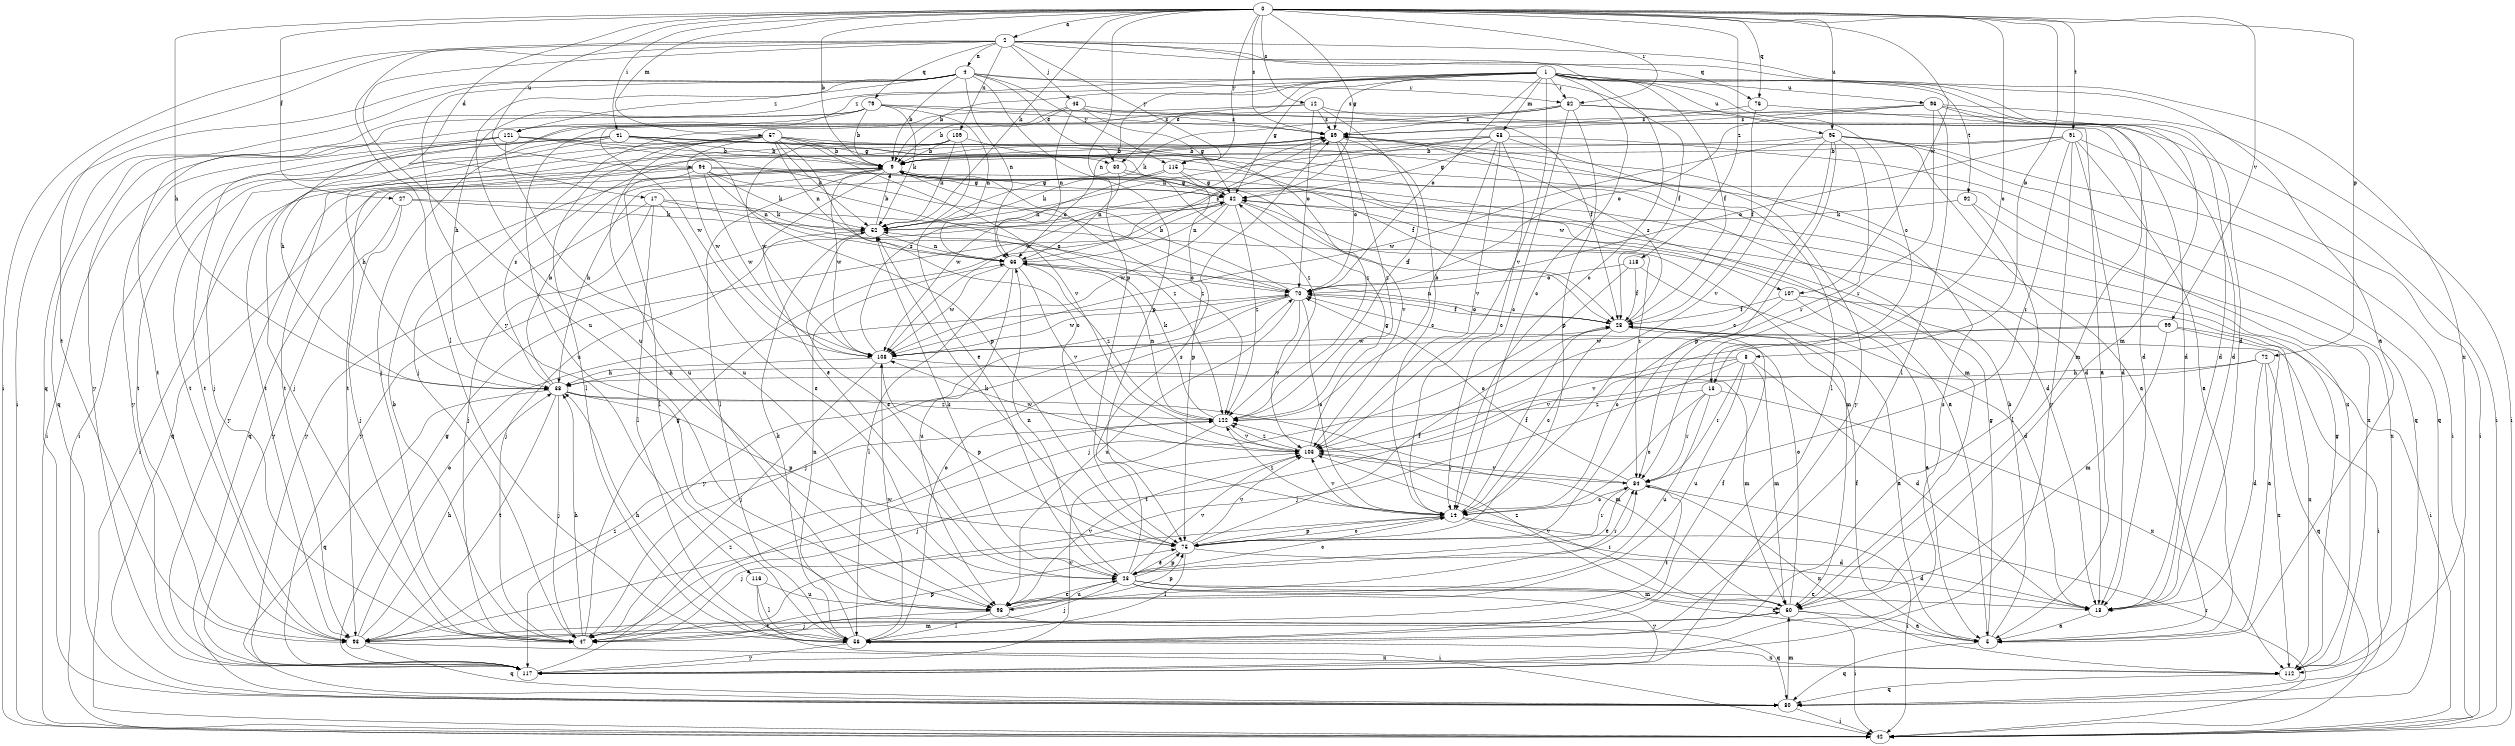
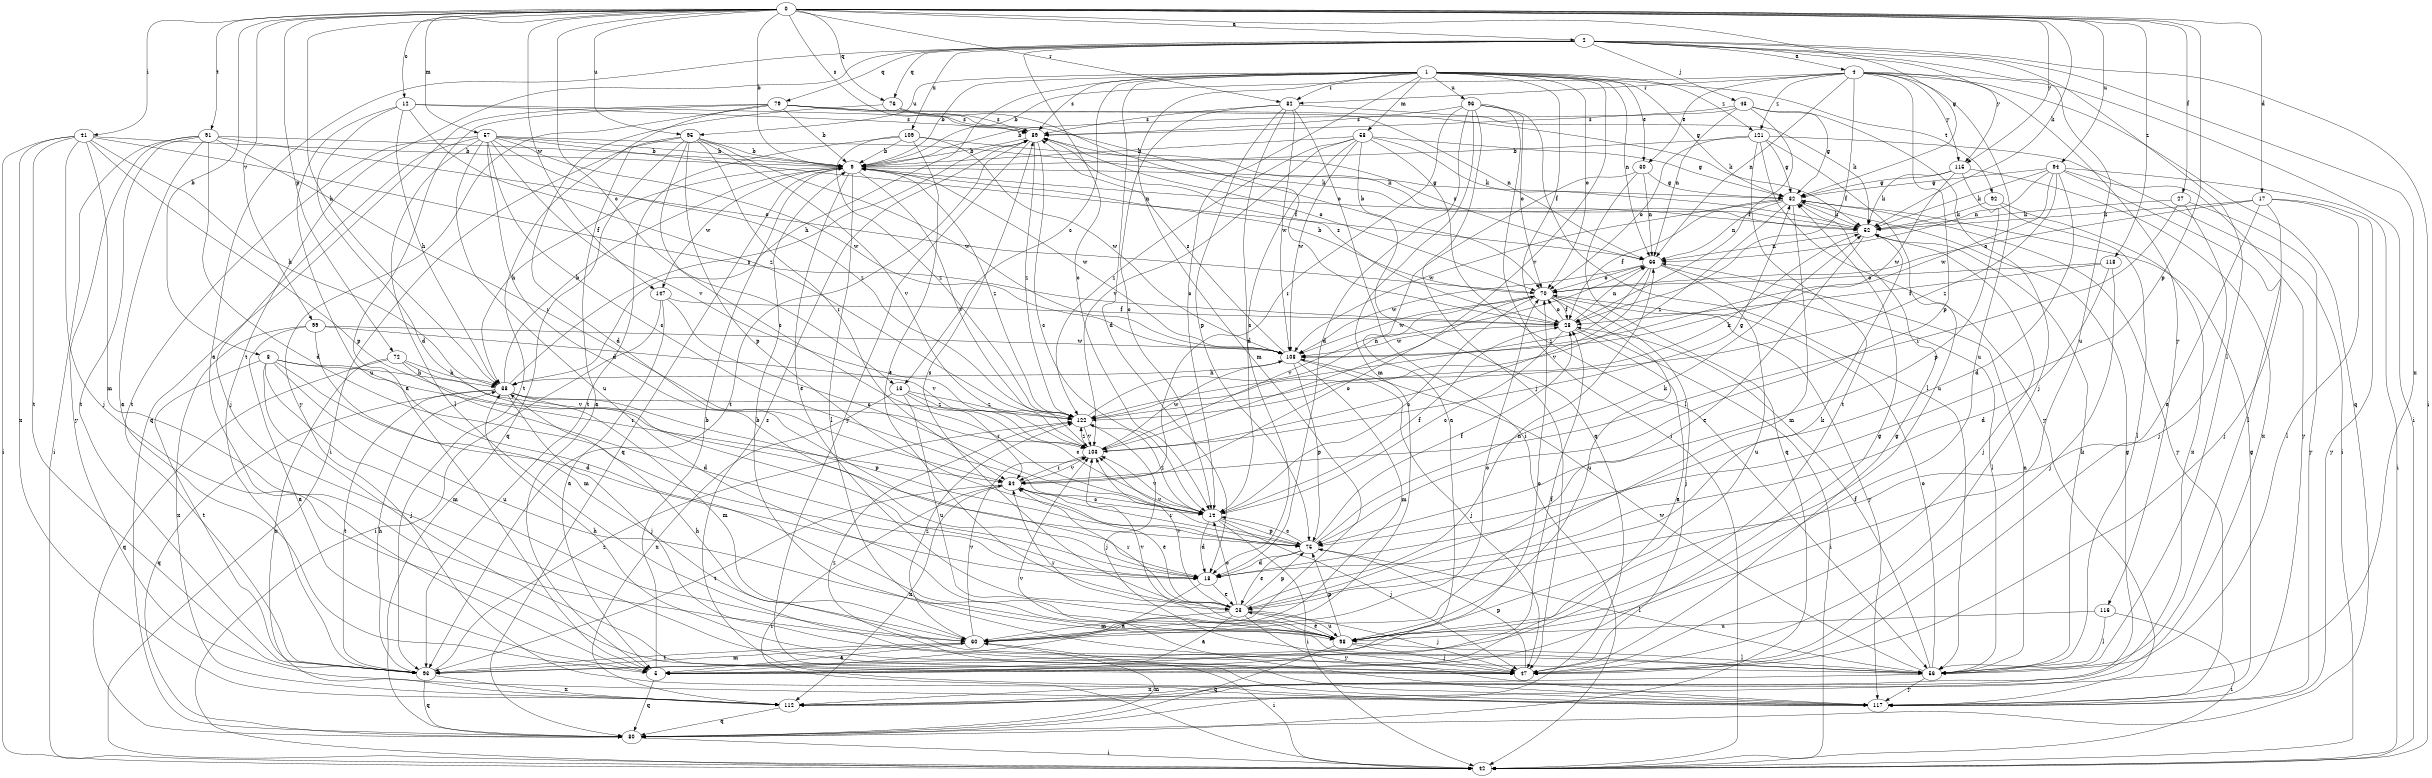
(813, 146) -> (1781, 163)
(1437, 278) -> (1114, 278)
(1789, 294) -> (661, 294)
(1729, 594) -> (1222, 593)
